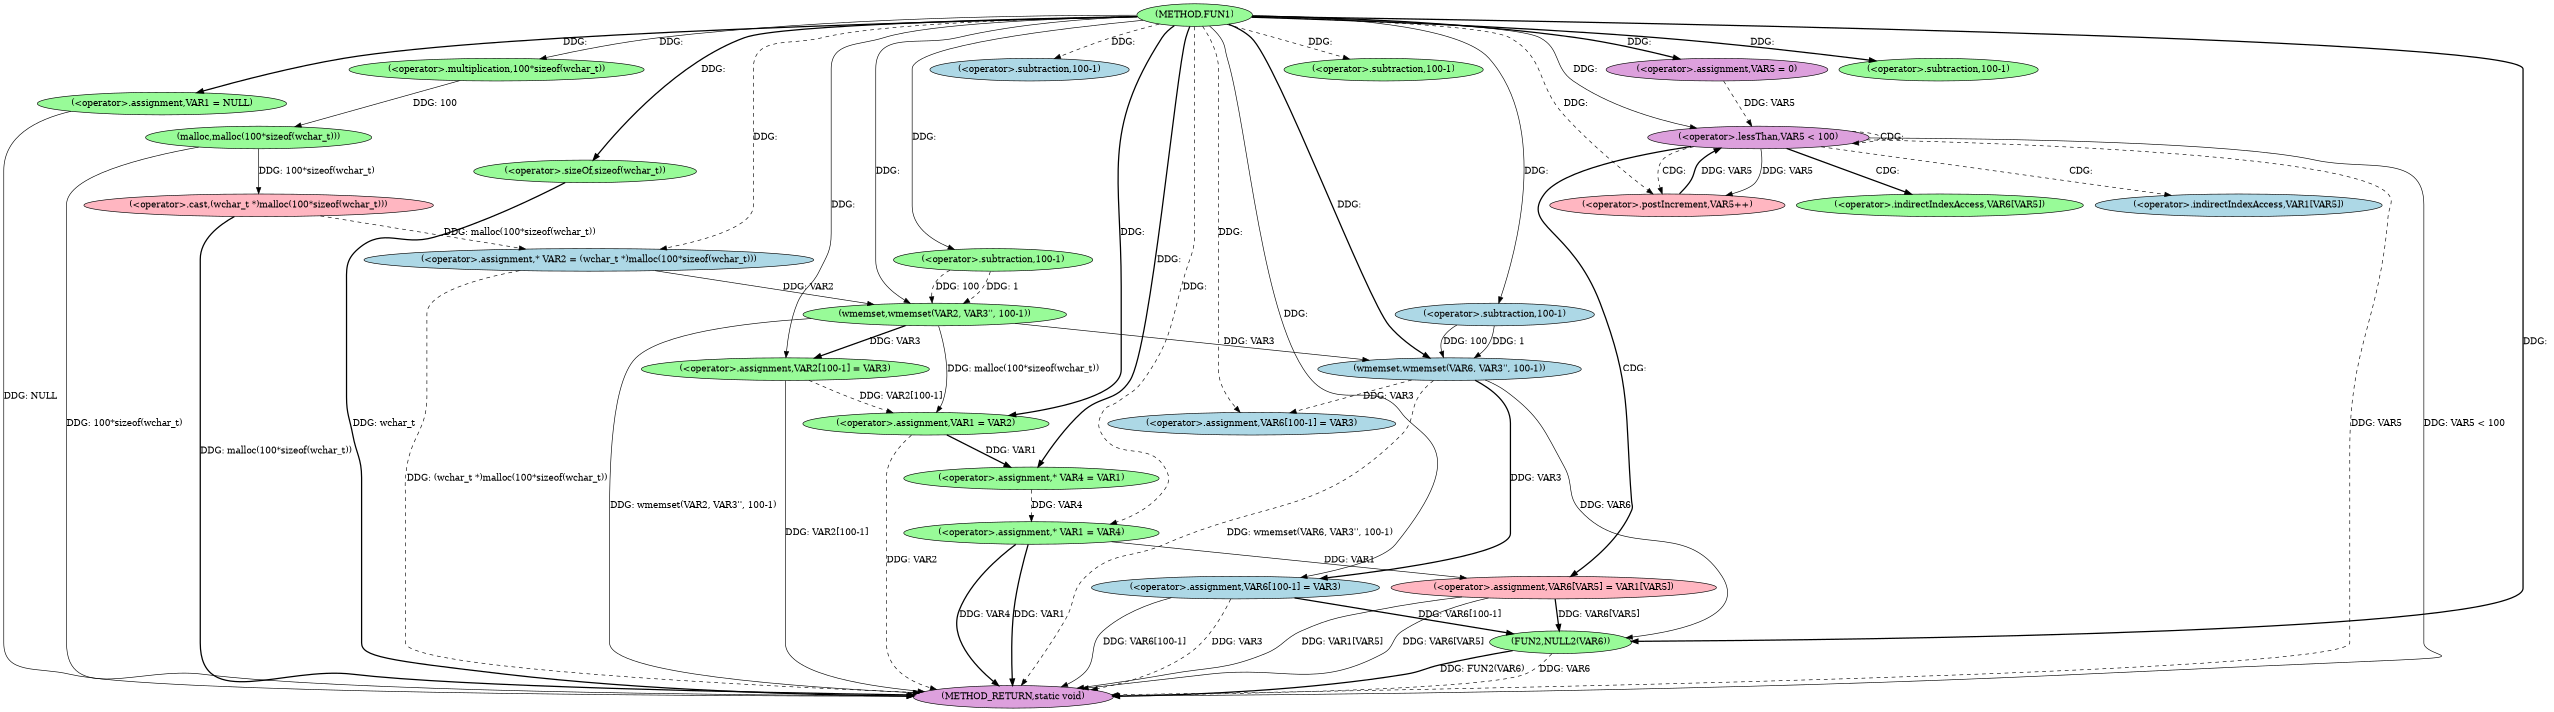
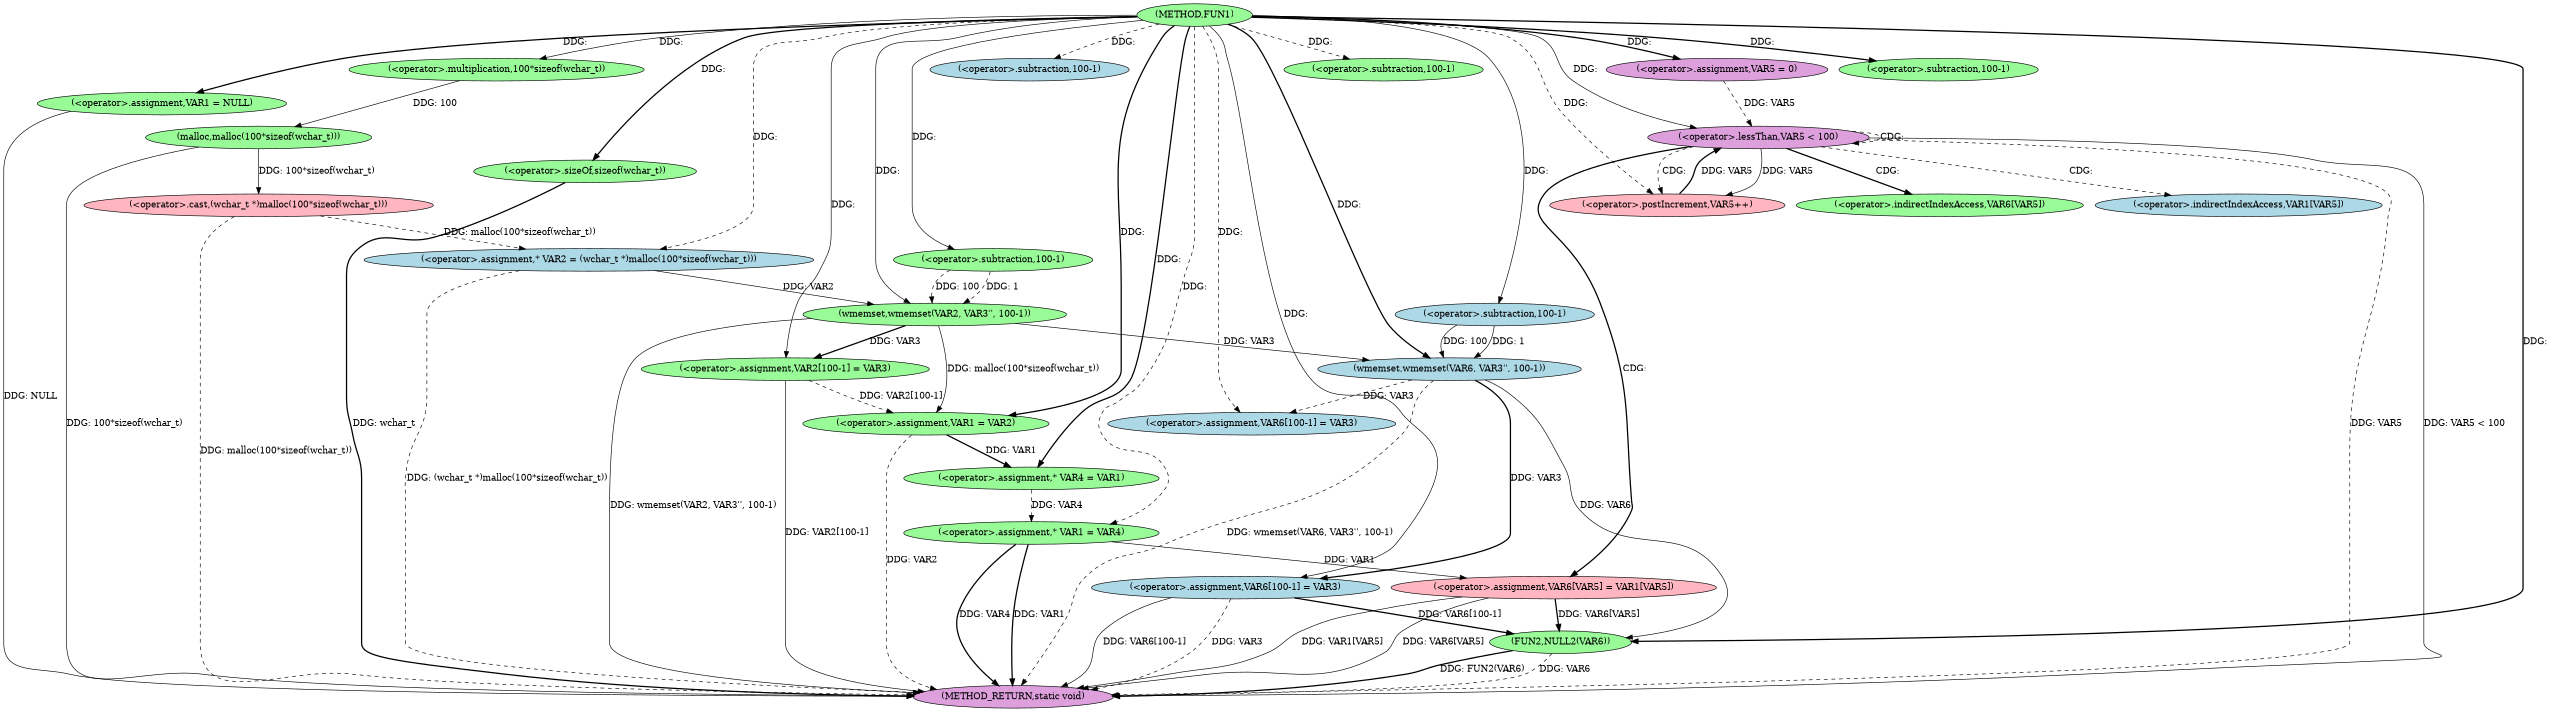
(322, 674) -> (322, 674)
